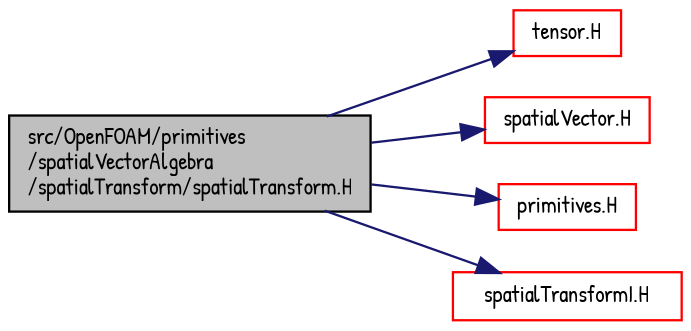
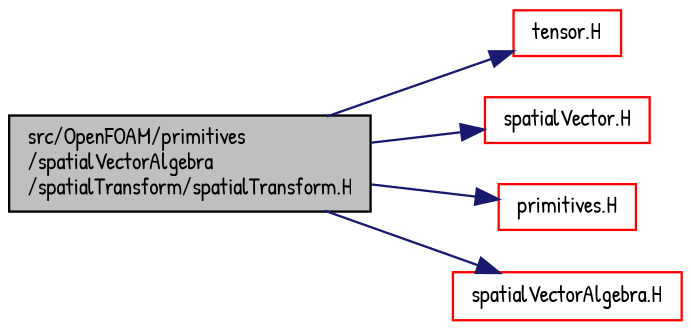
(567, 296) -> (567, 296)
